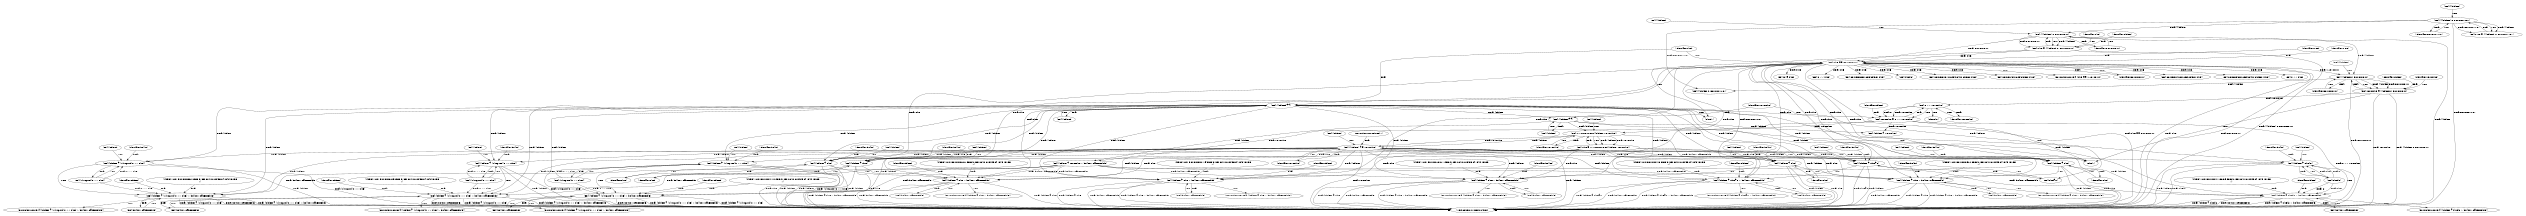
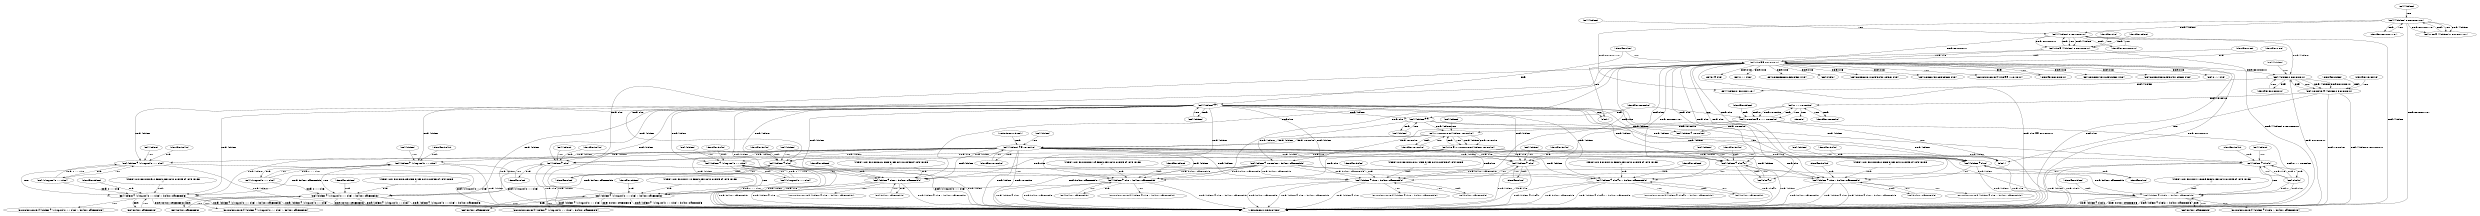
(2329, 70) -> (2257, 70)
(1369, 134) -> (1010, 134)
(1680, 154) -> (1448, 175)
